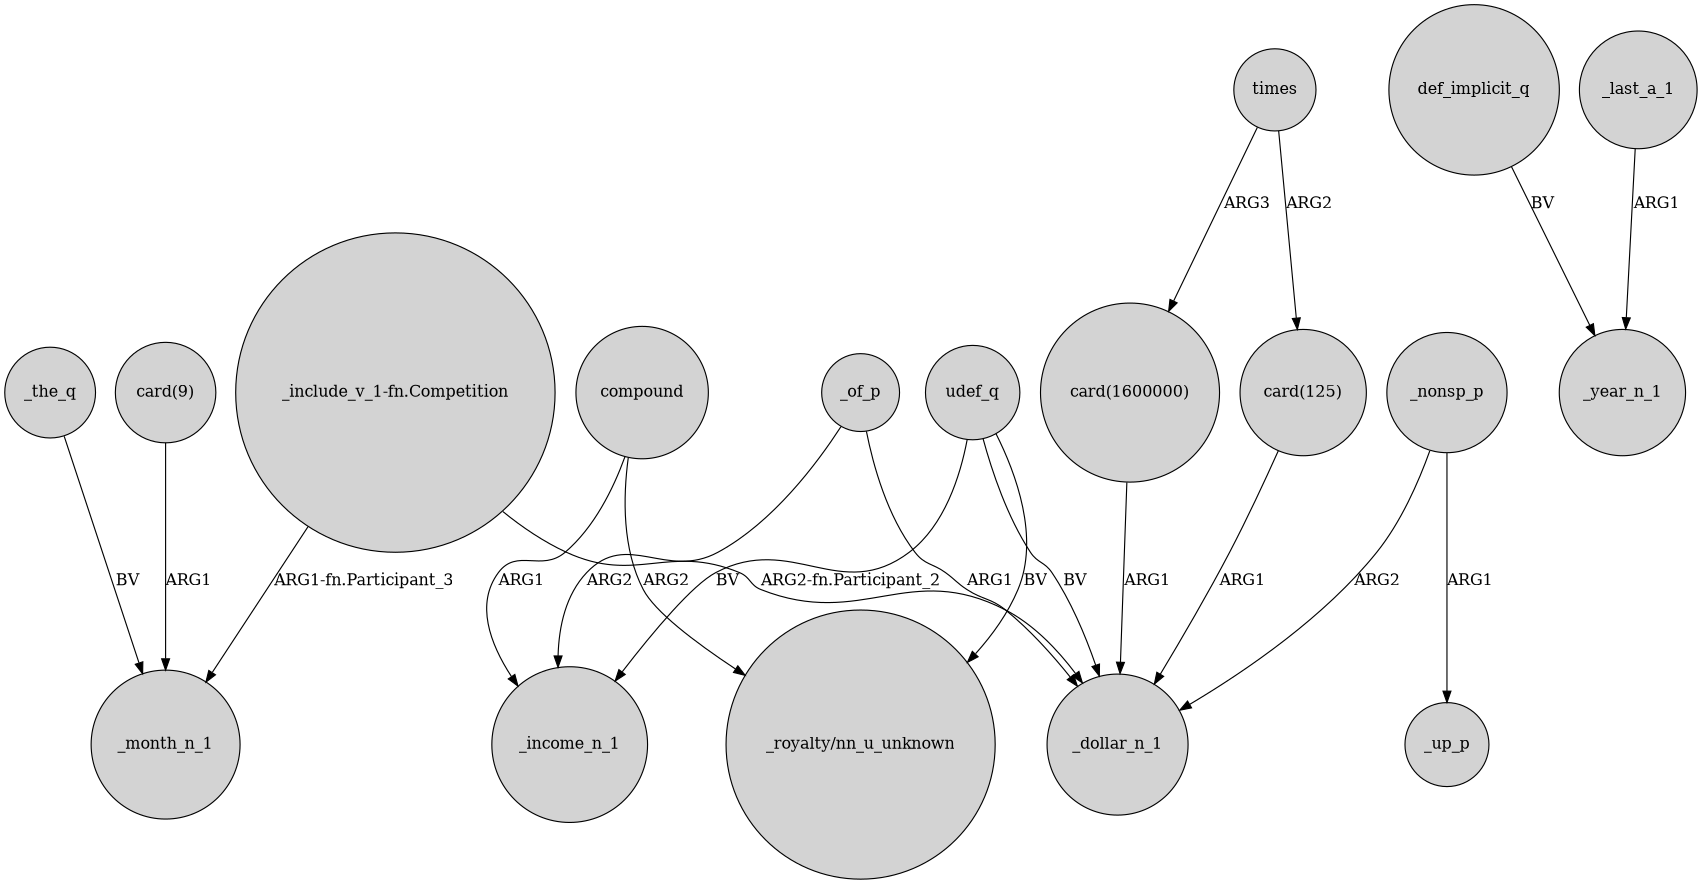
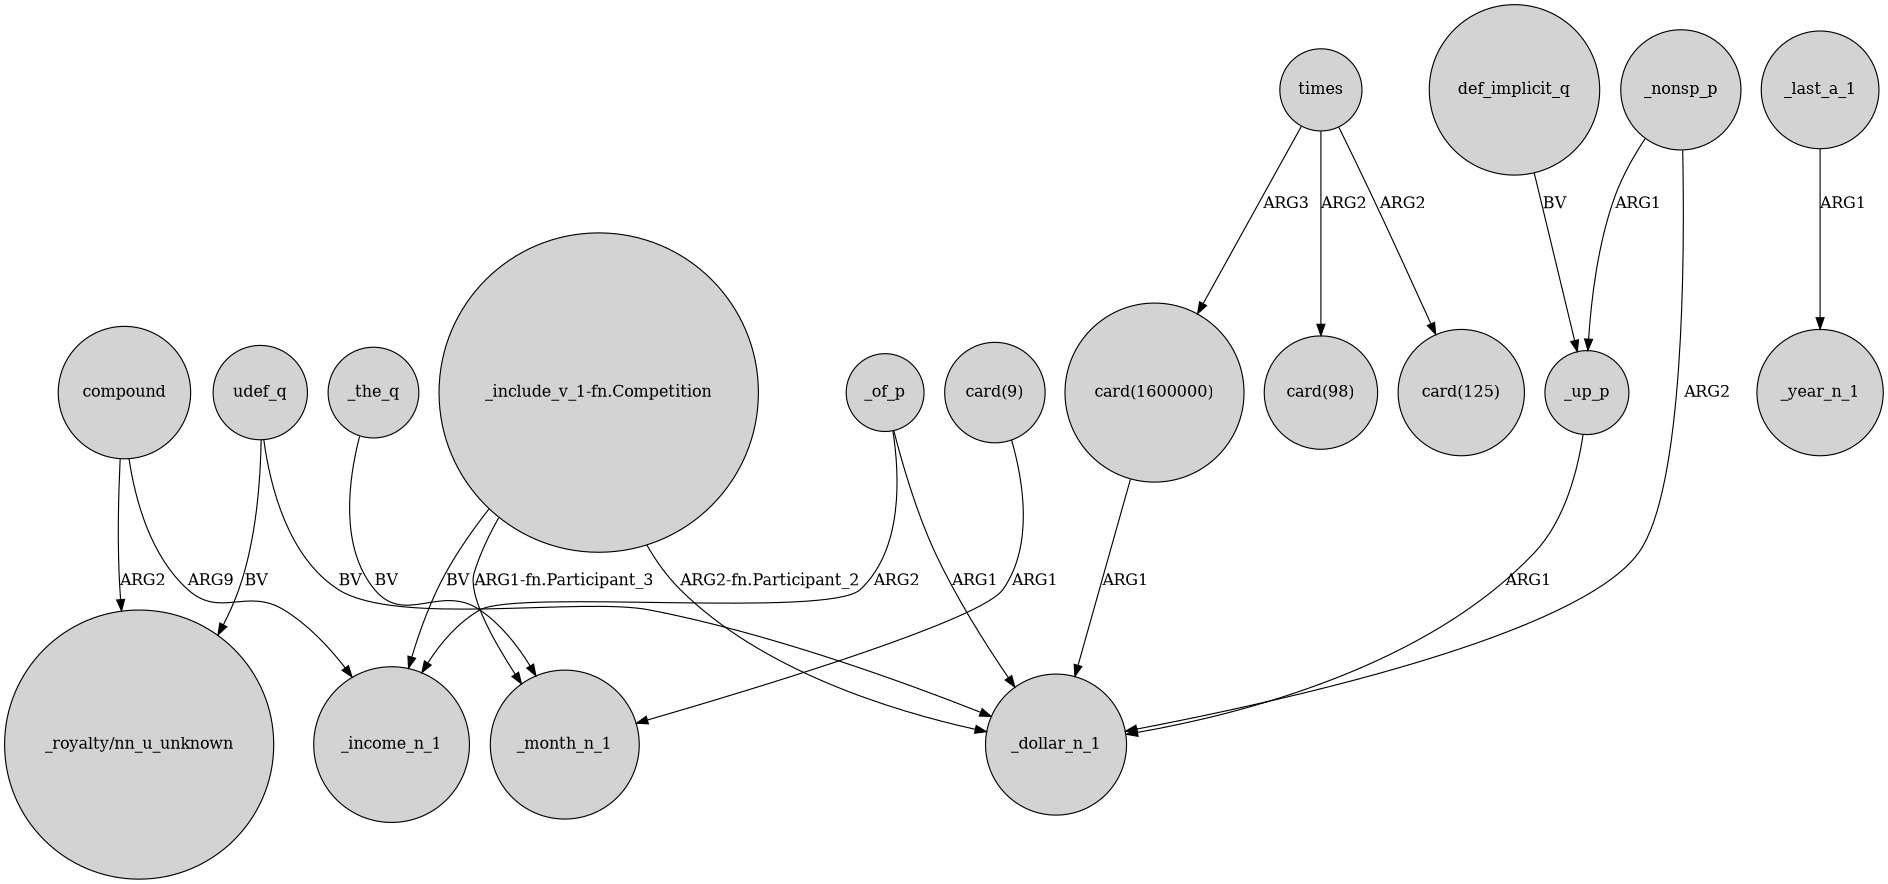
(1551, 246) -> (1554, 257)
none -> (1321, 393)
(1223, 564) -> (1409, 644)
(810, 566) -> (443, 579)
(522, 581) -> (211, 581)
